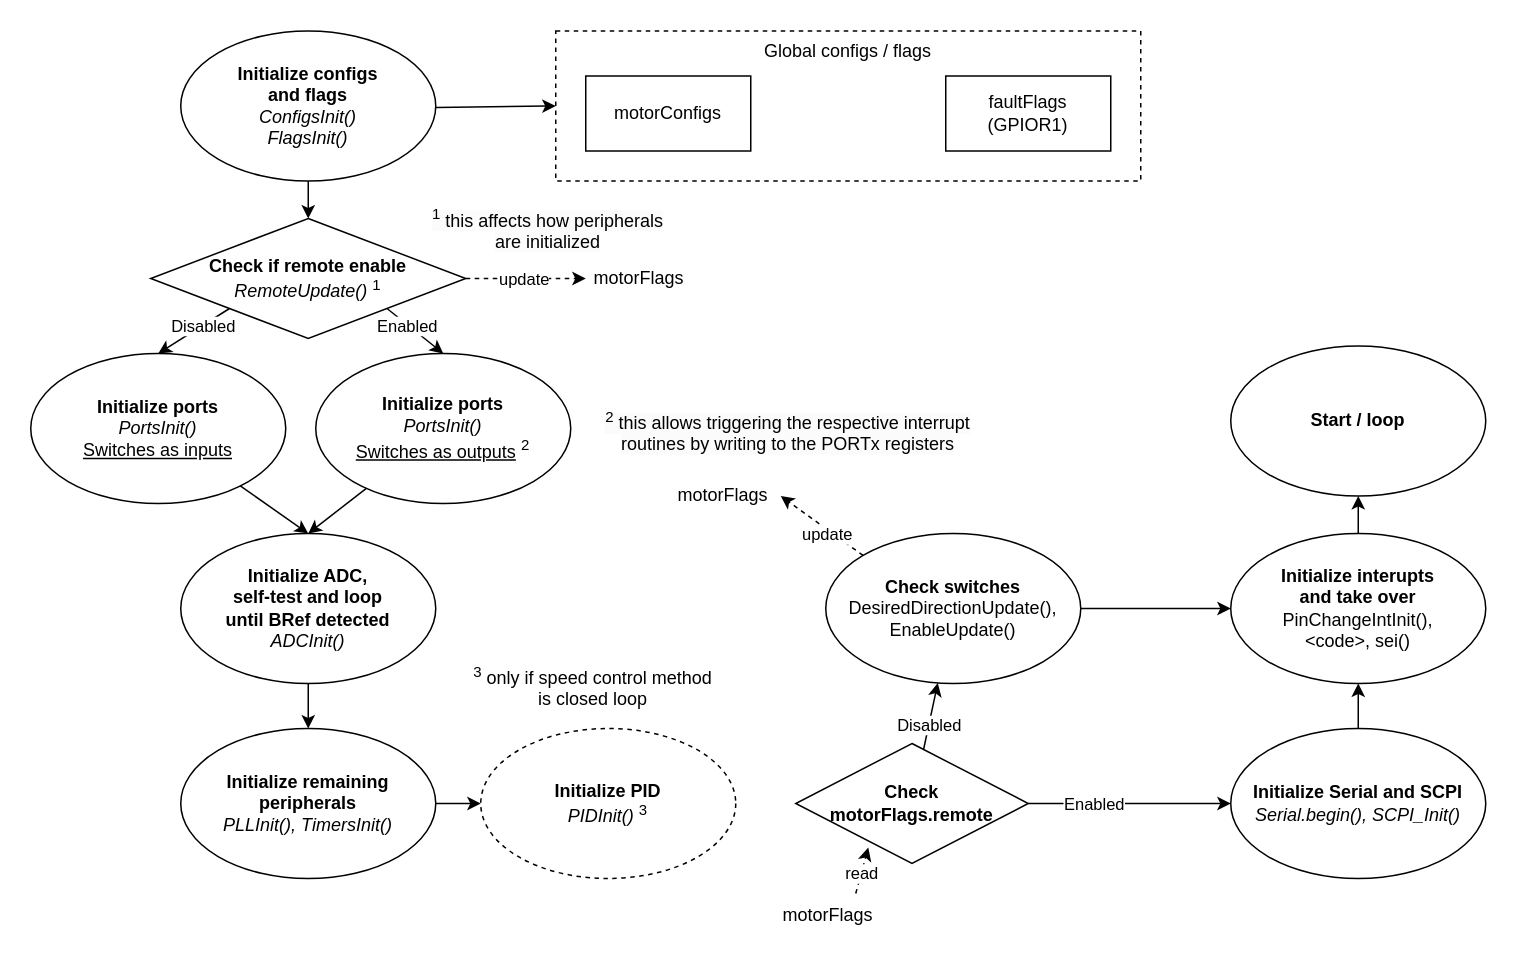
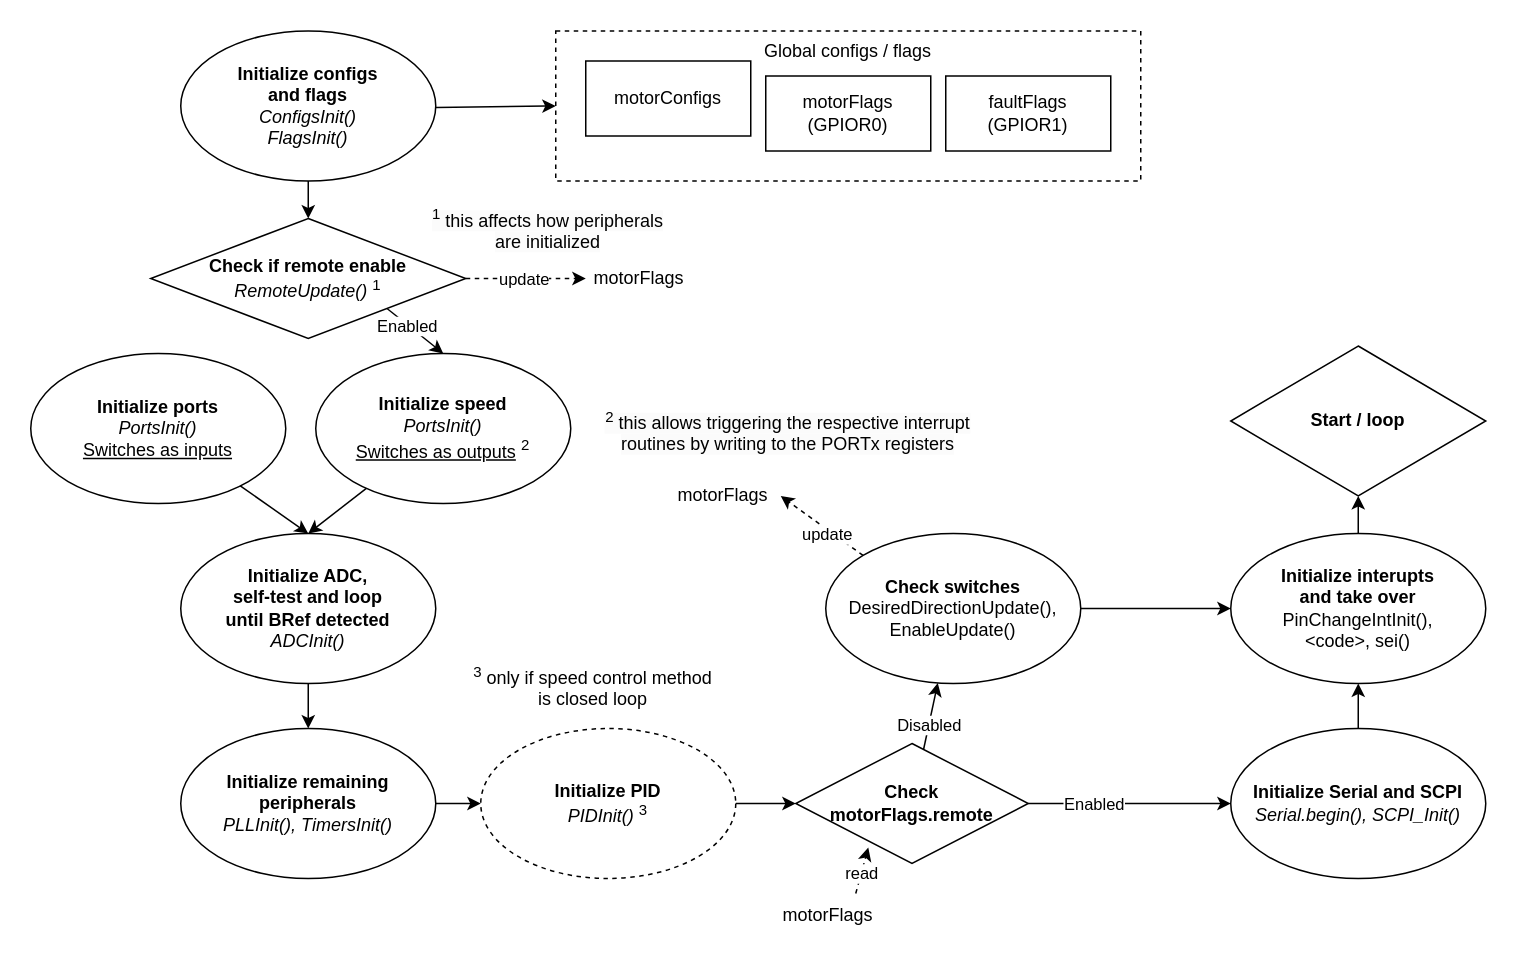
(668, 113) -> (668, 98)
none -> (848, 113)
(198, 328) -> none
(1358, 421) -> (1358, 421)
(443, 428) -> (443, 428)
none -> (761, 803)
